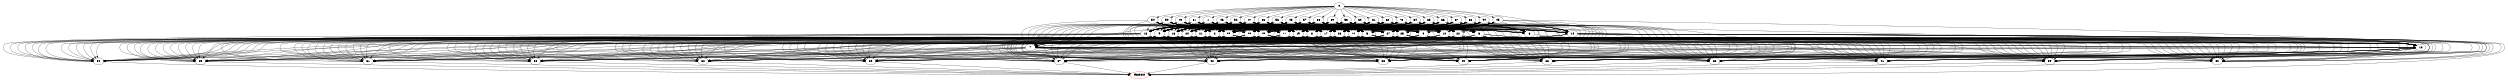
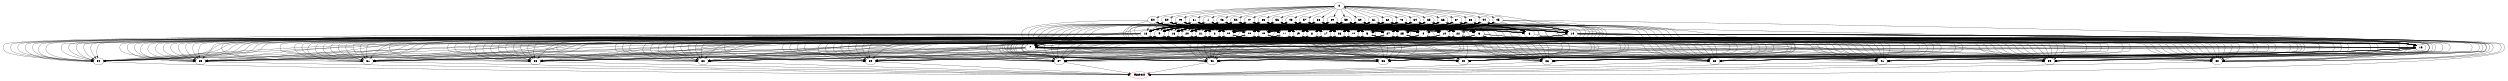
(1355, 13) -> (1358, 12)
